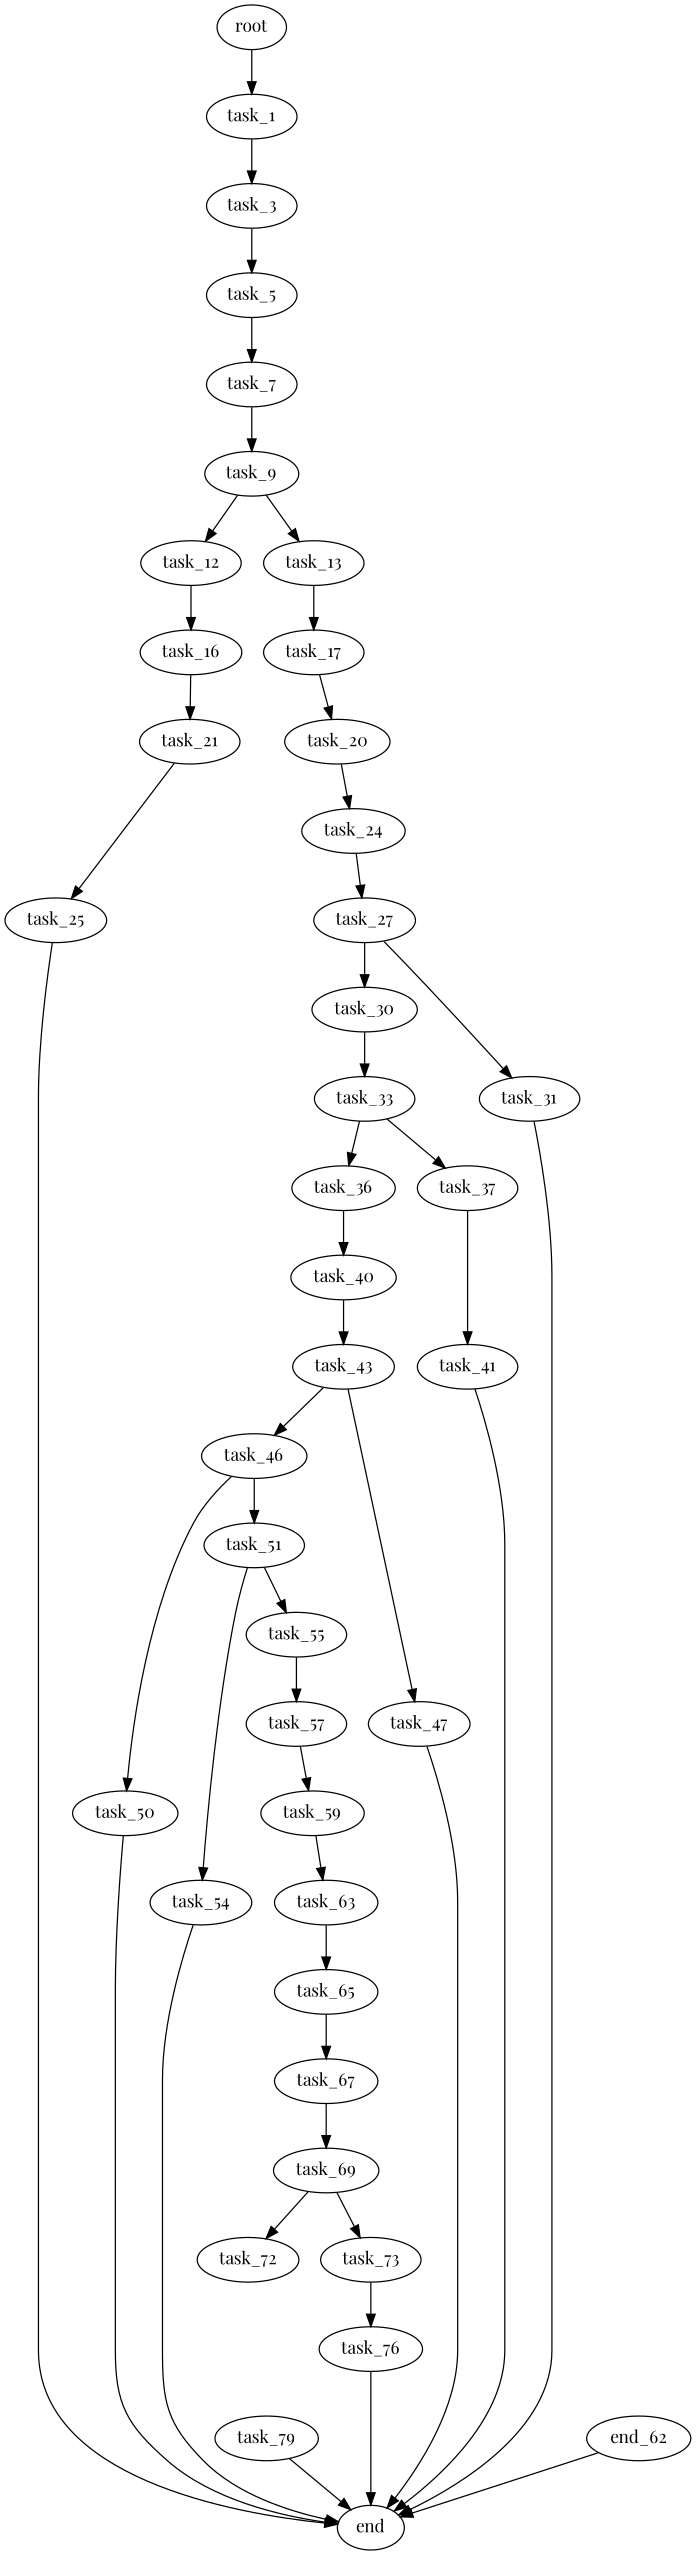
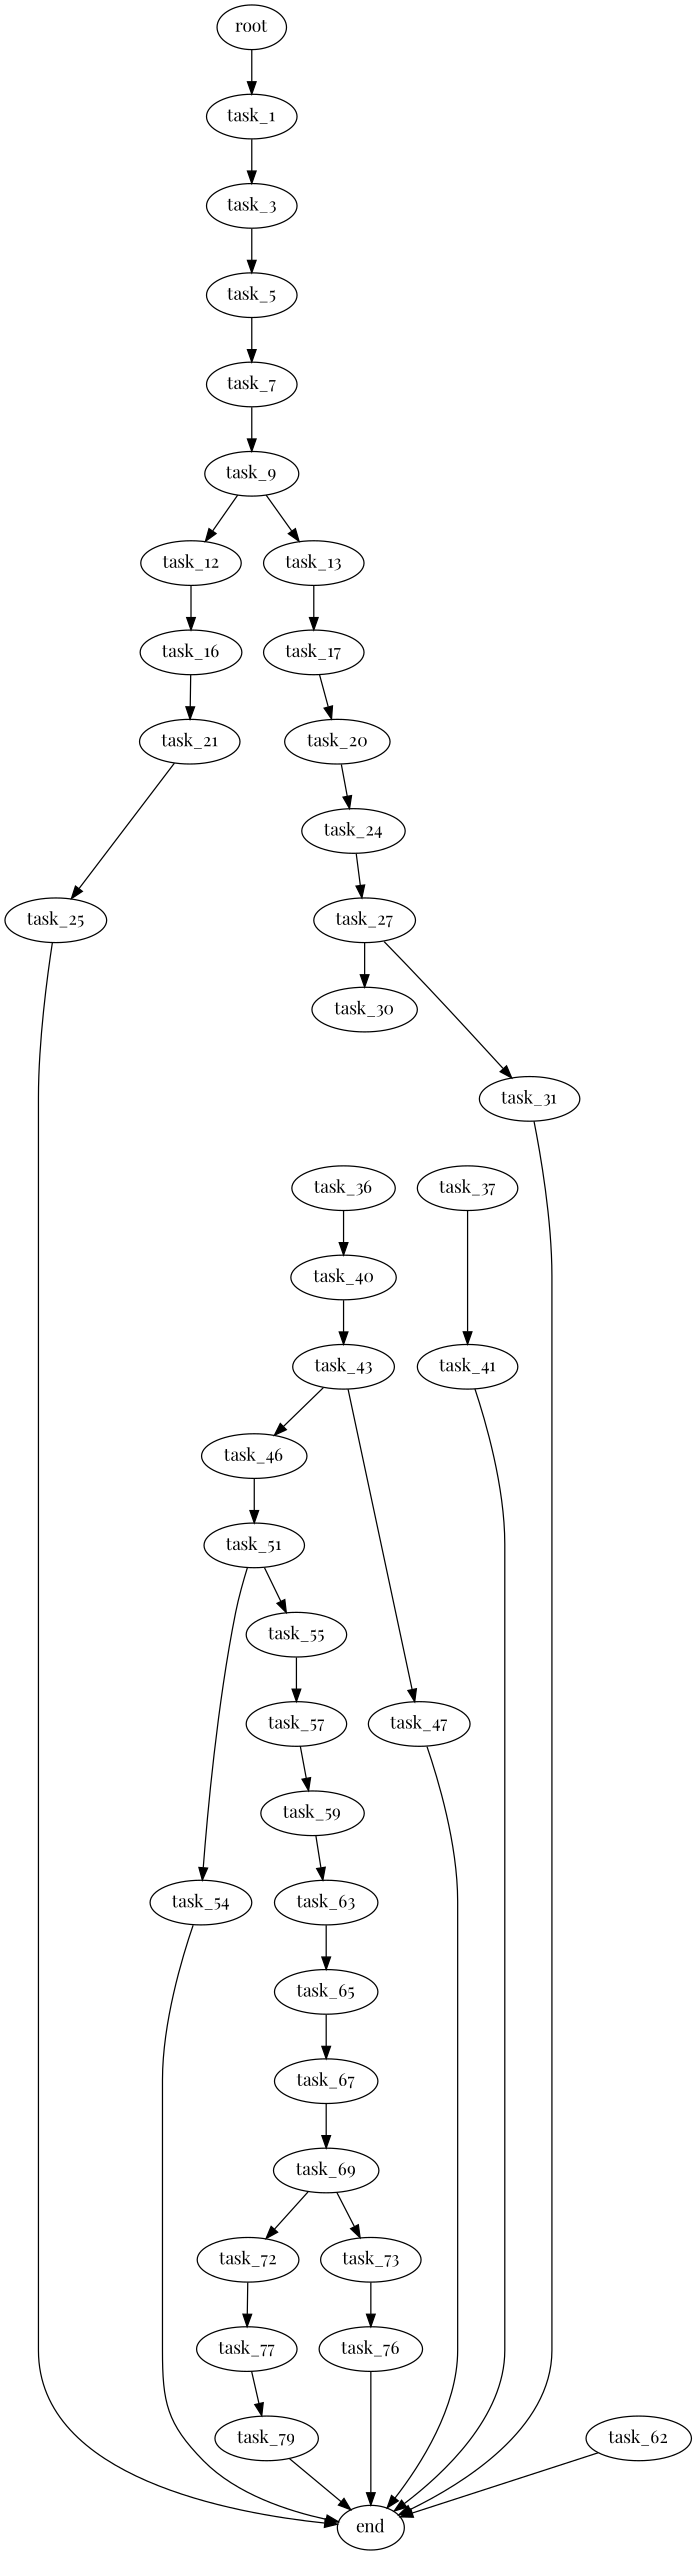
(365, 1099) -> none
(125, 1813) -> none
none -> (247, 2349)
(639, 2438) -> (639, 2438)
